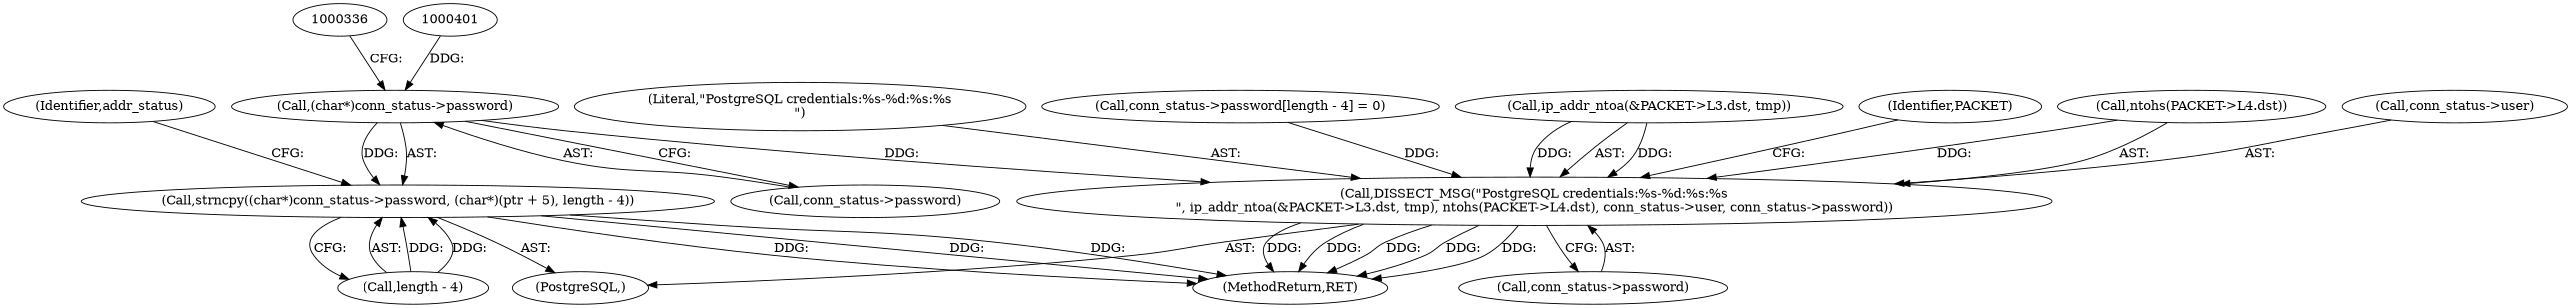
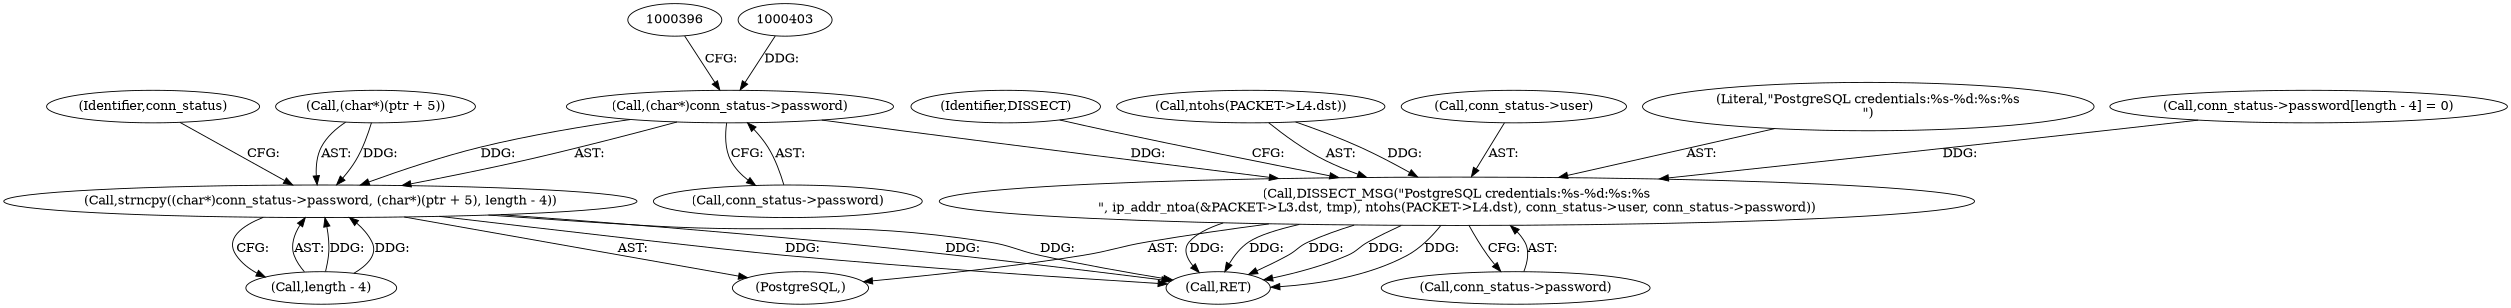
(340, 20) -> (675, 20)
(450, 20) -> (785, 20)
(109, 107) -> (153, 107)
none -> (376, 107)
(1649, 107) -> none
(1950, 107) -> (1006, 107)
(1290, 288) -> (1218, 288)
